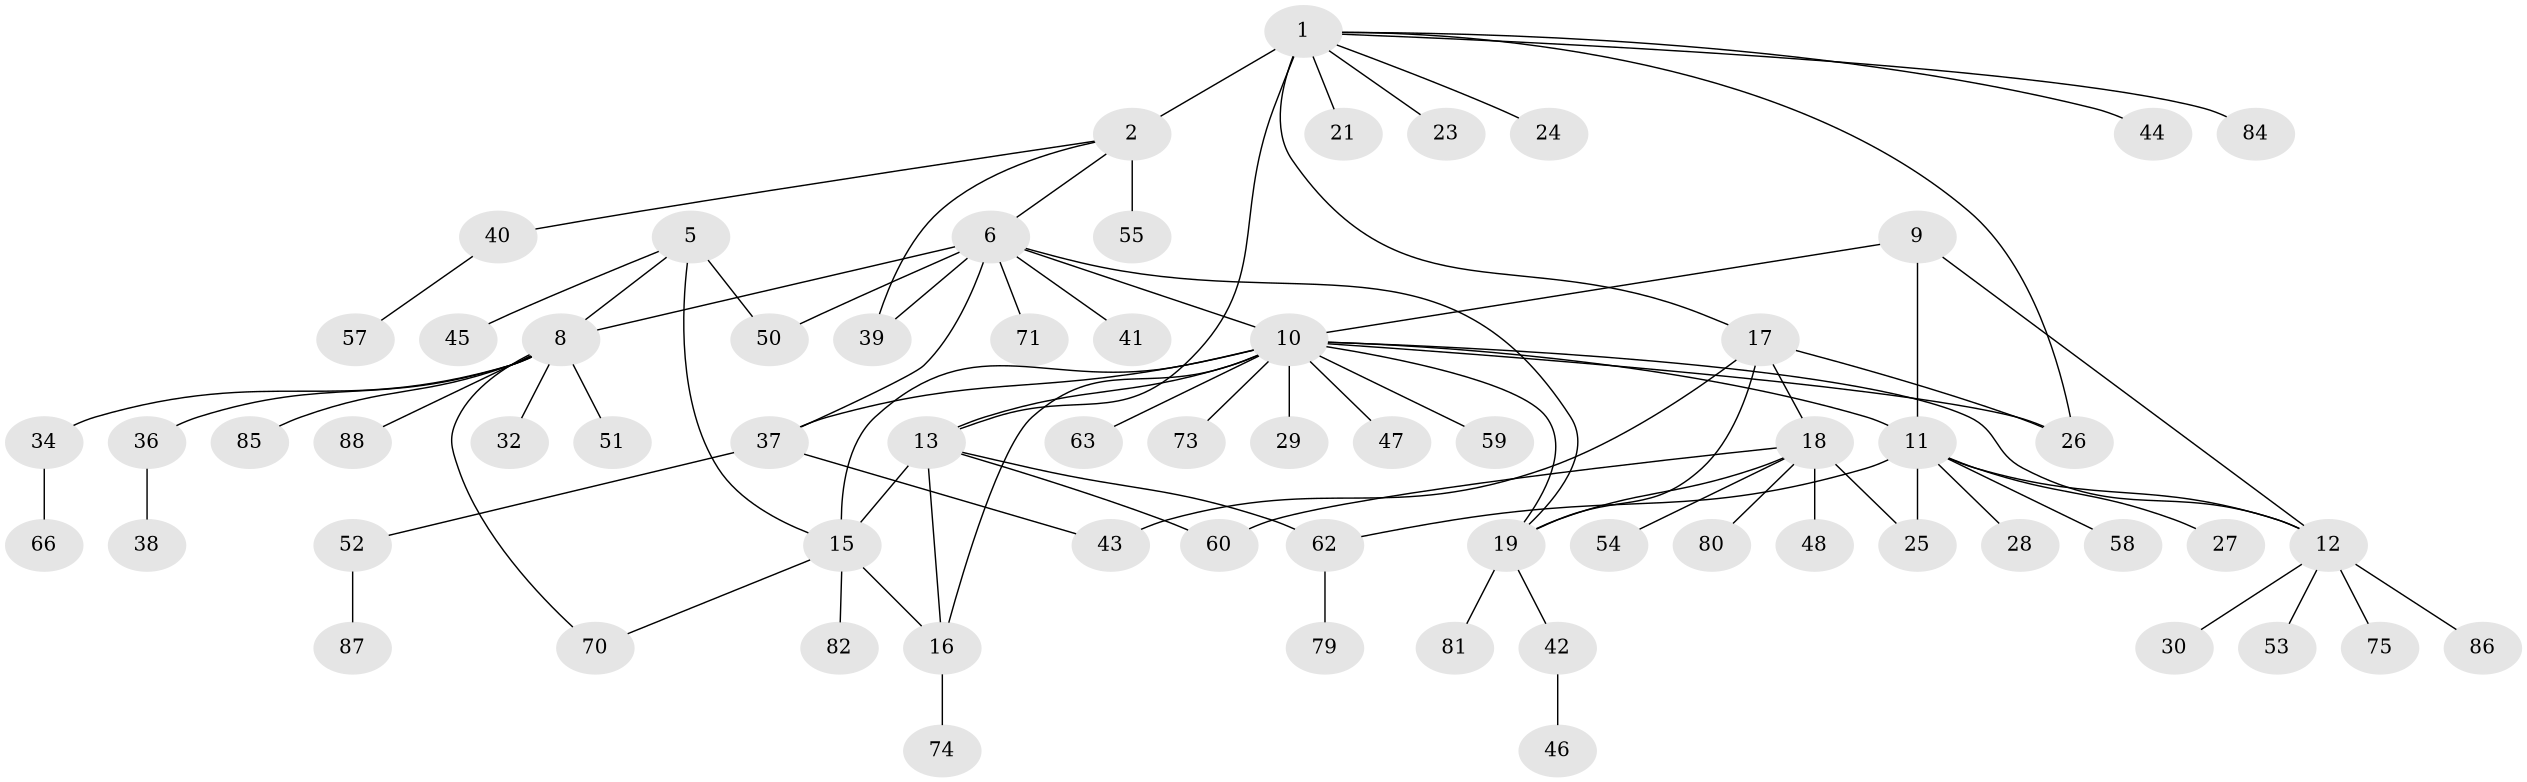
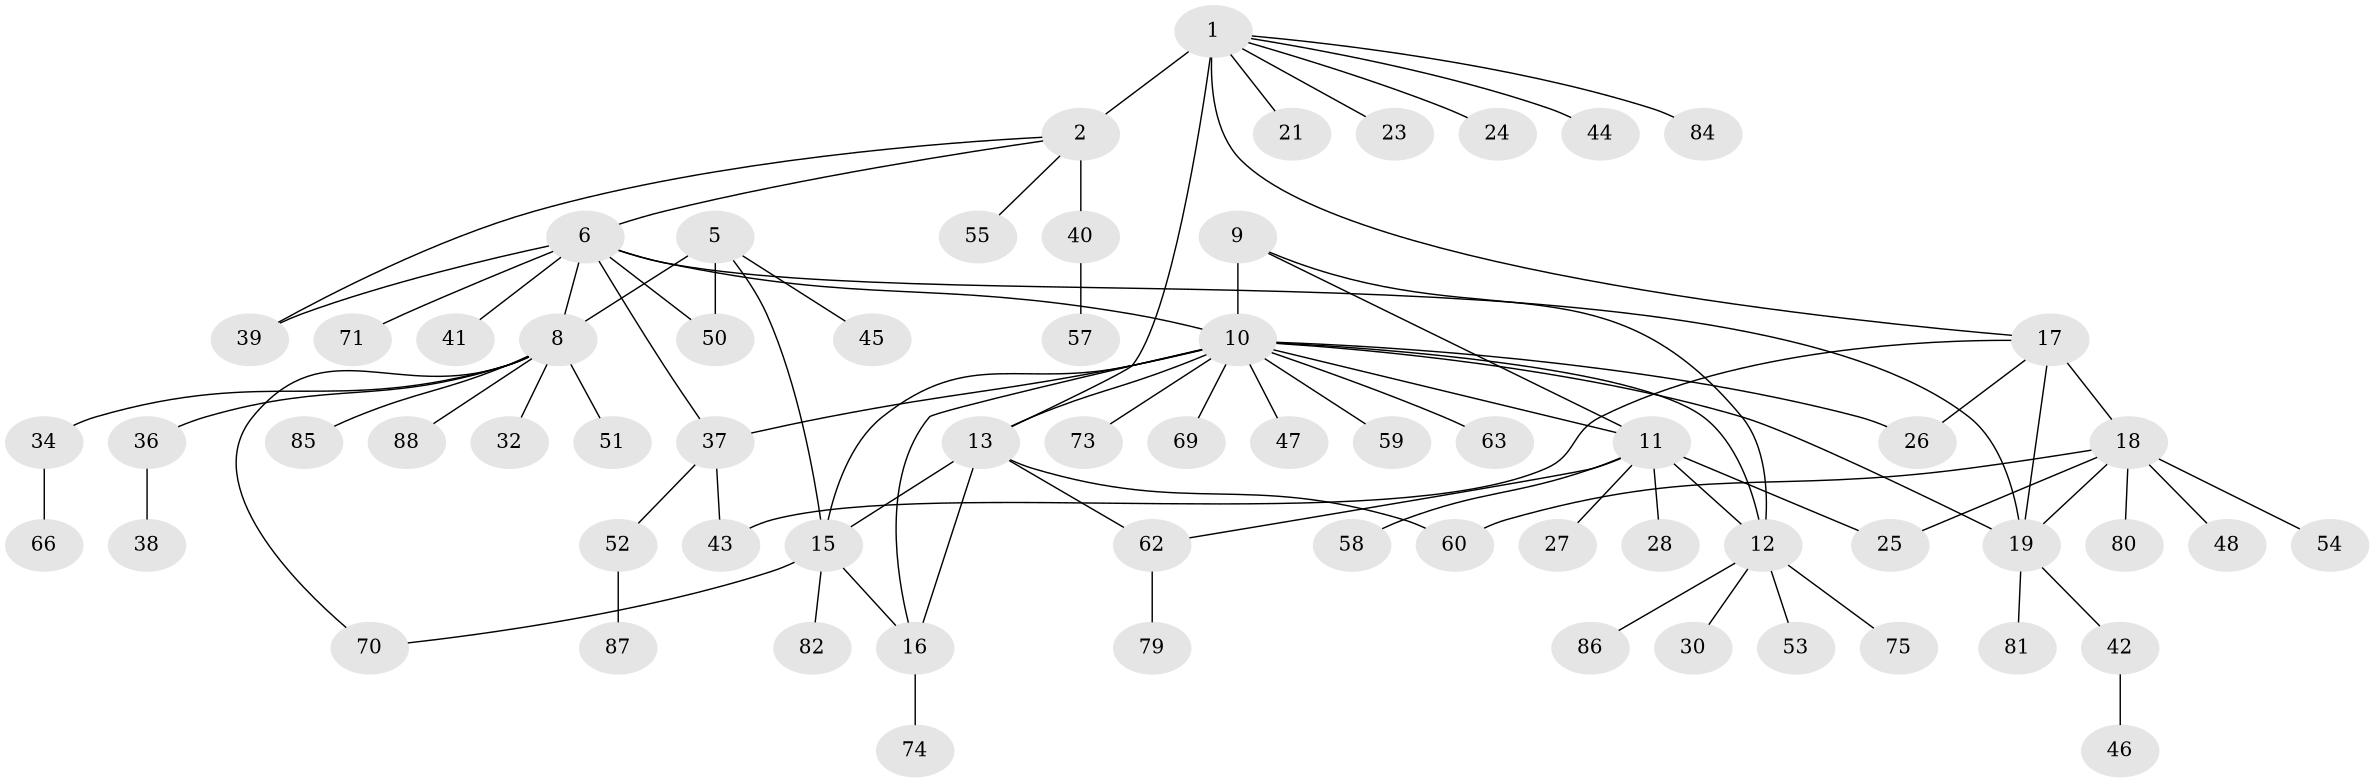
(1782, 106) -> none
(1289, 443) -> (1186, 443)
